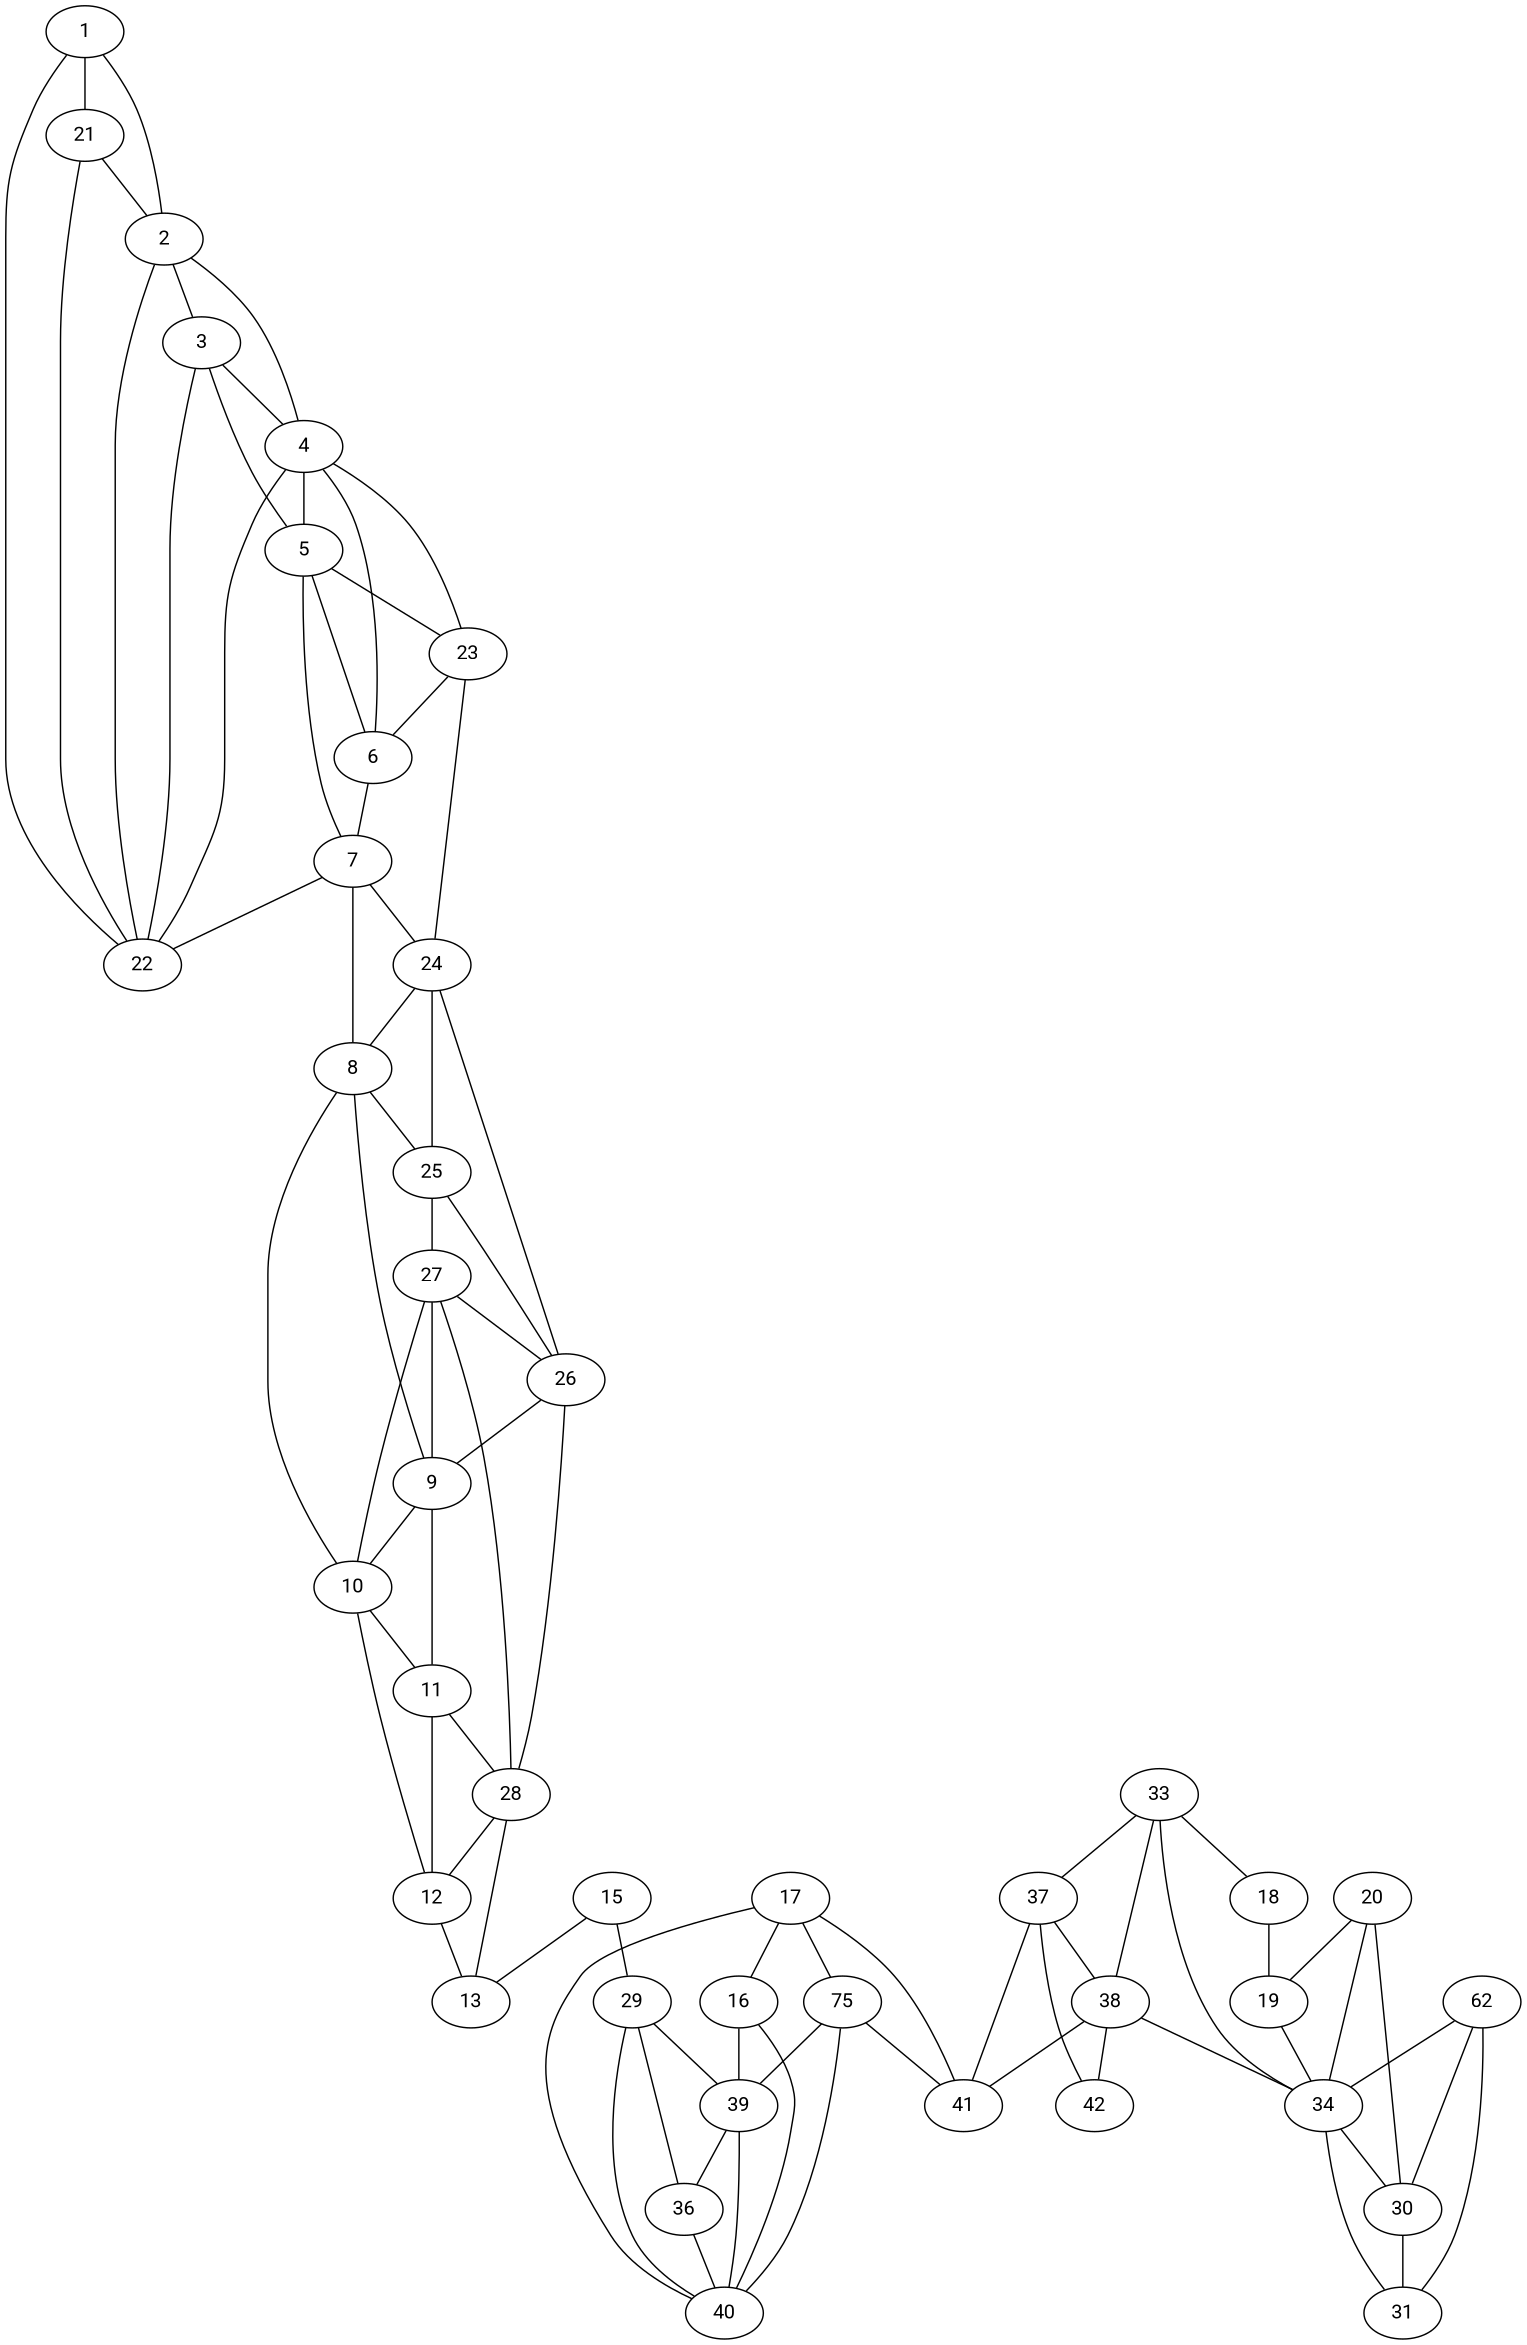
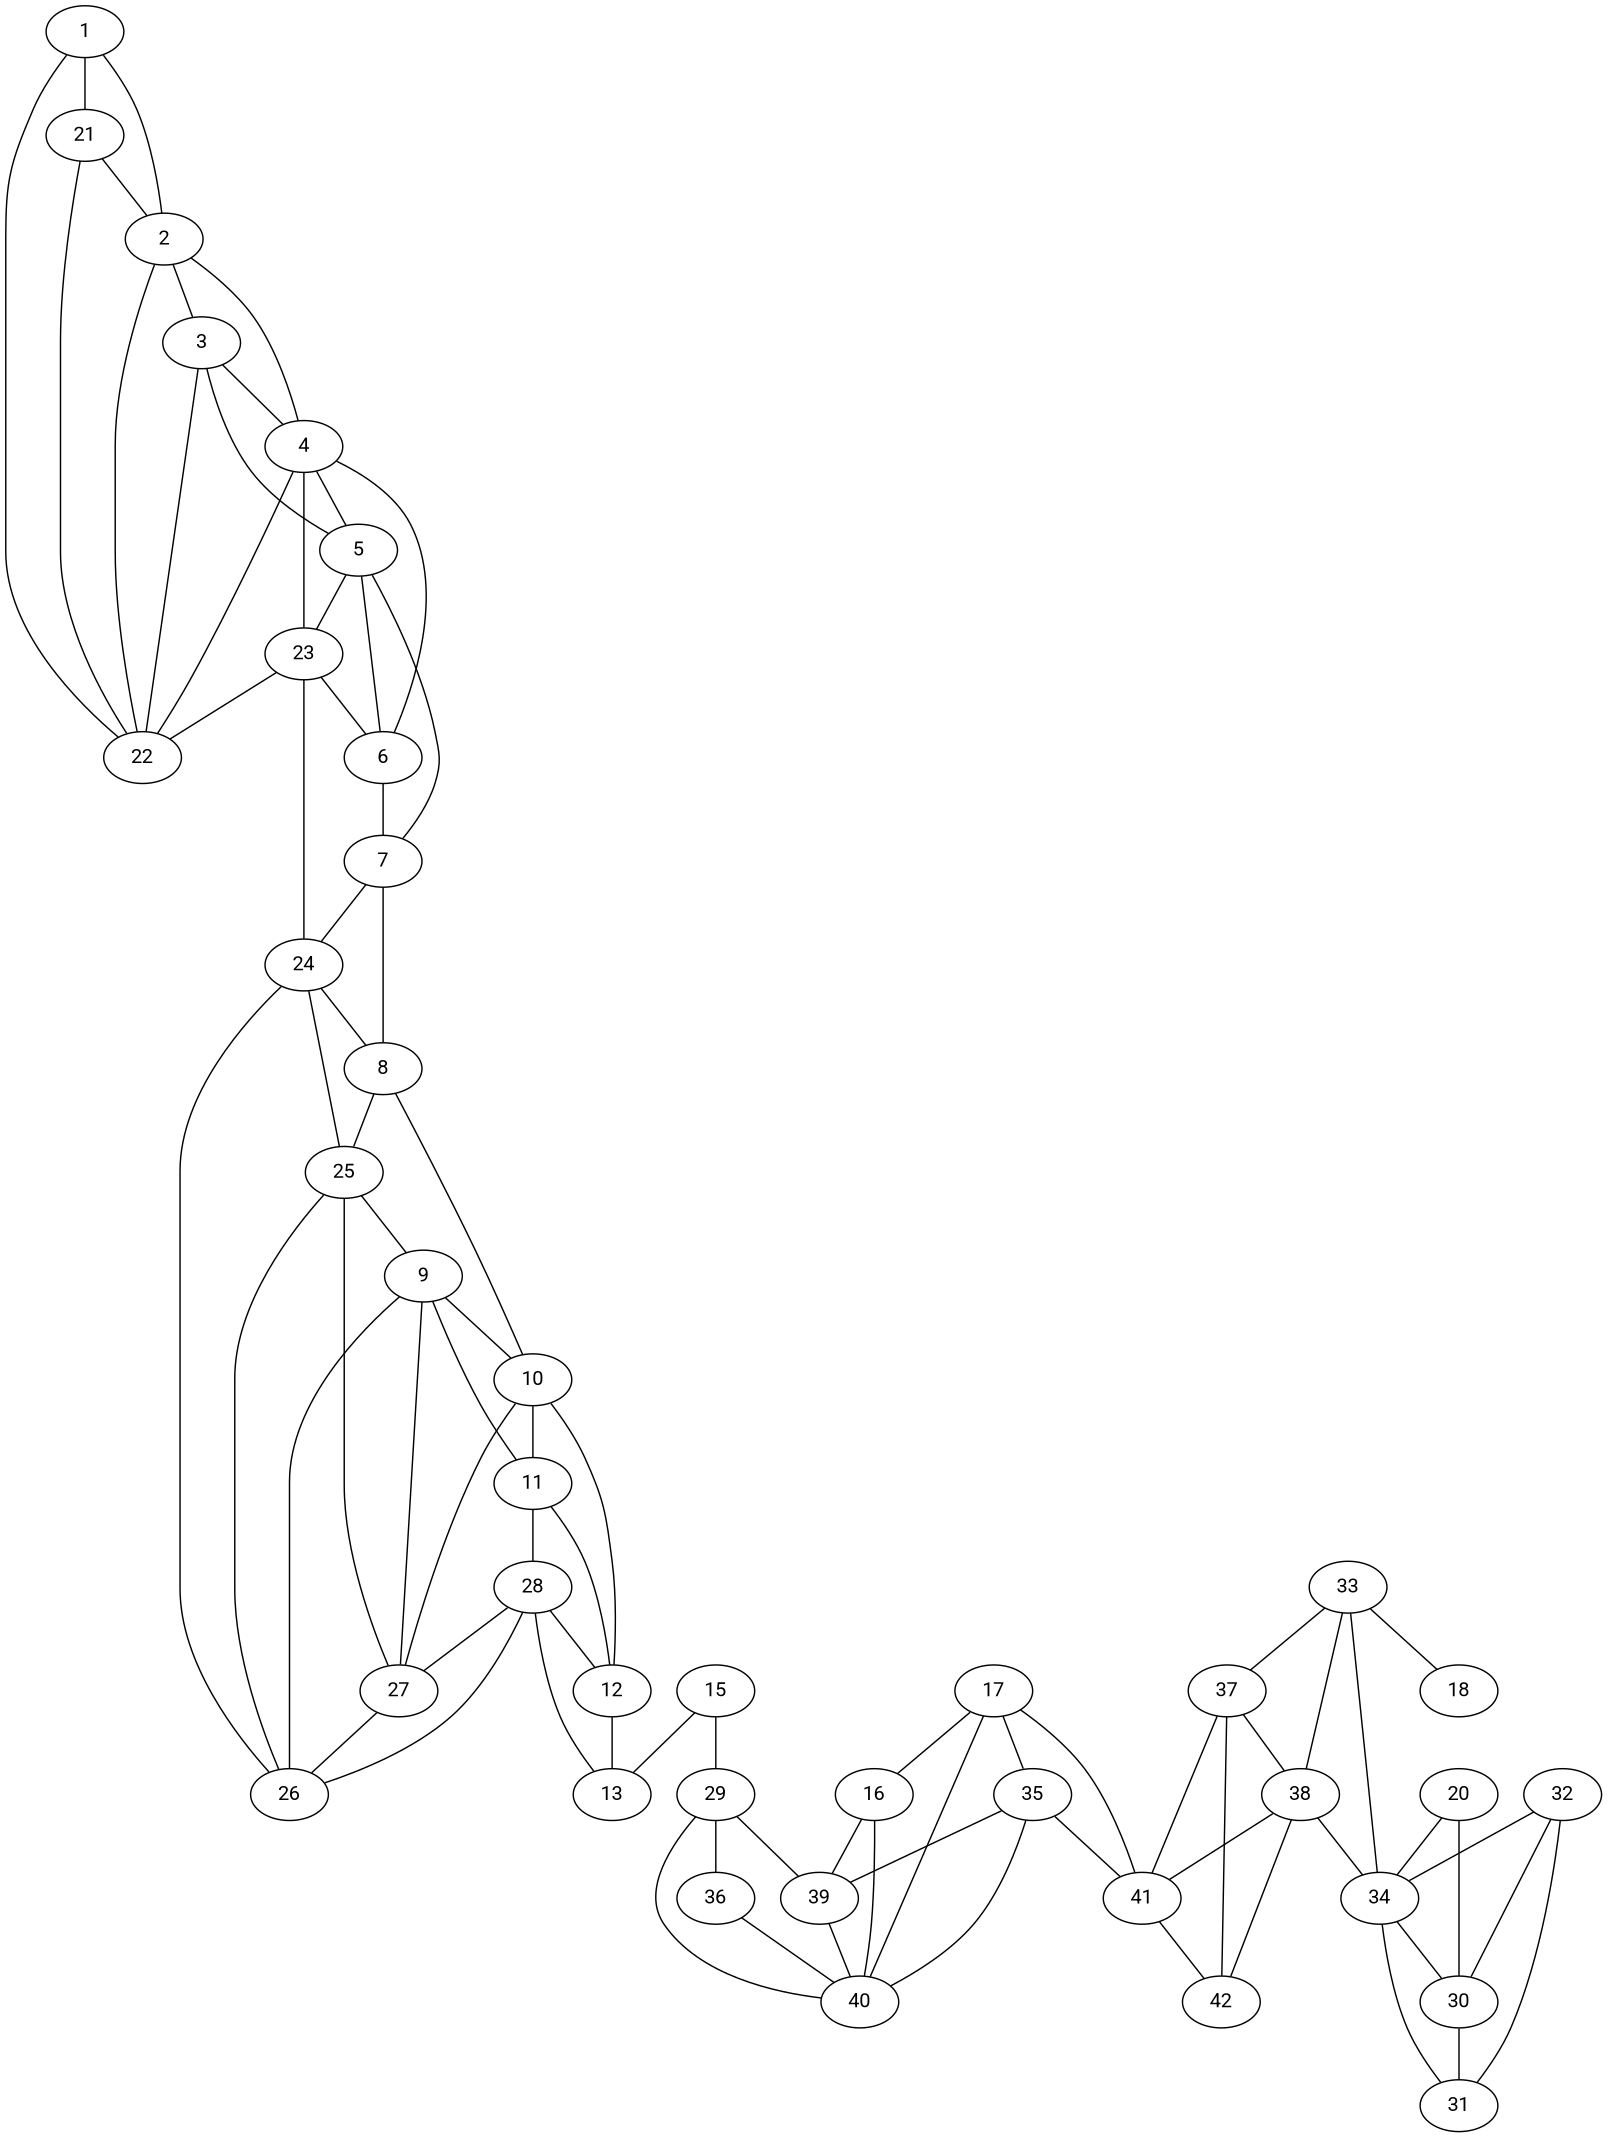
(248, 913) -> (223, 706)
(376, 1279) -> (384, 1224)
none -> (1182, 1950)
(843, 2002) -> (1033, 1795)
(1269, 2002) -> none
(1482, 2002) -> (1563, 1795)
(711, 2158) -> none
